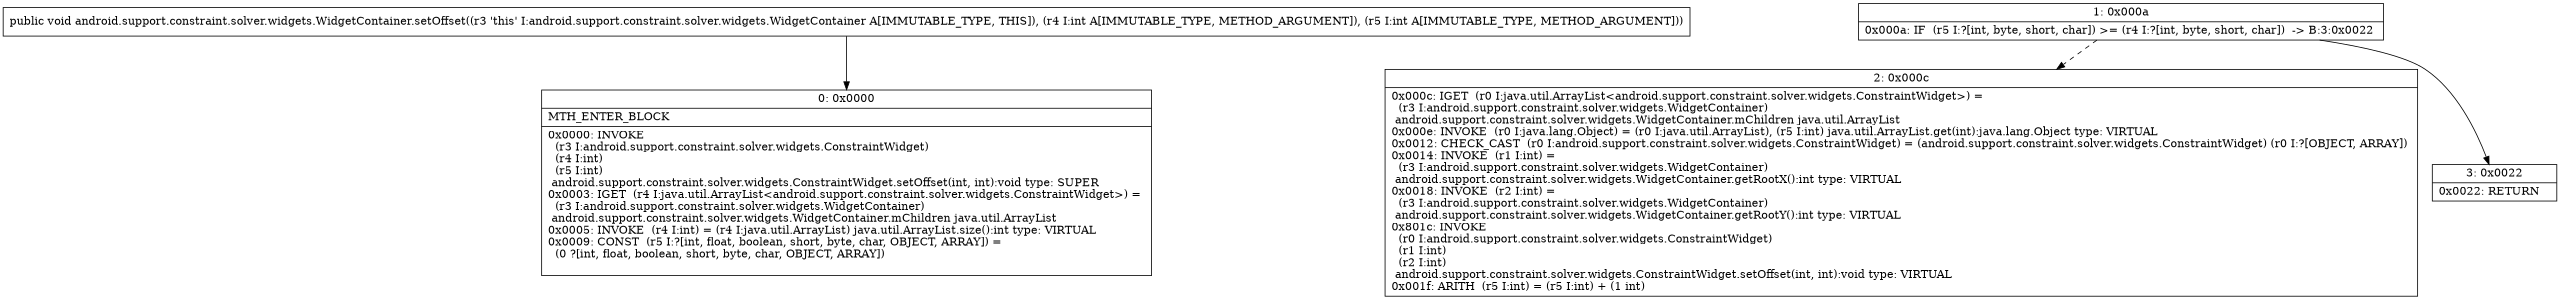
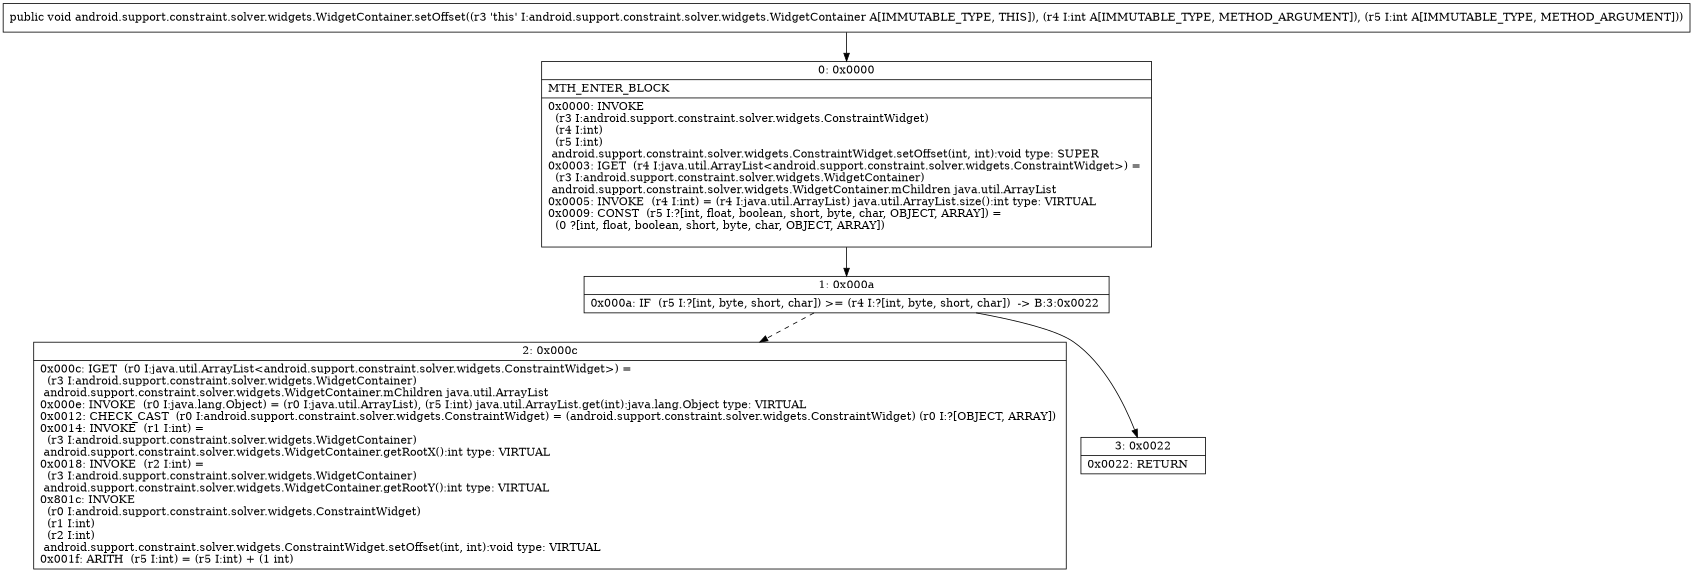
none -> (847, 258)
